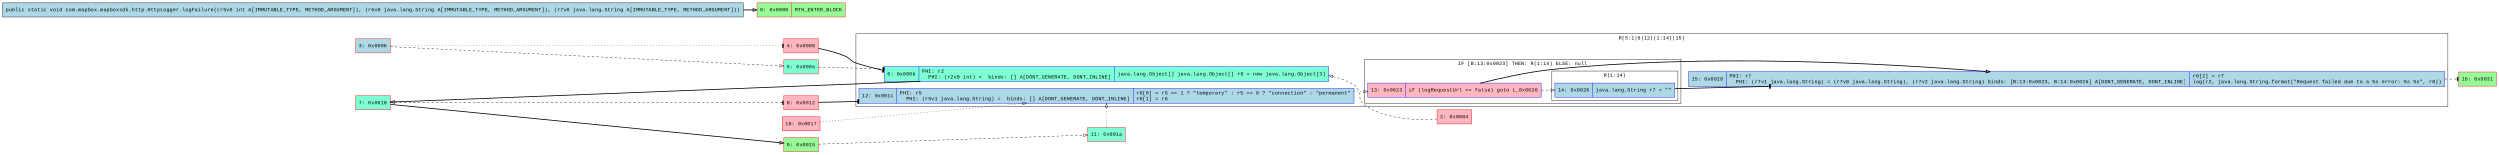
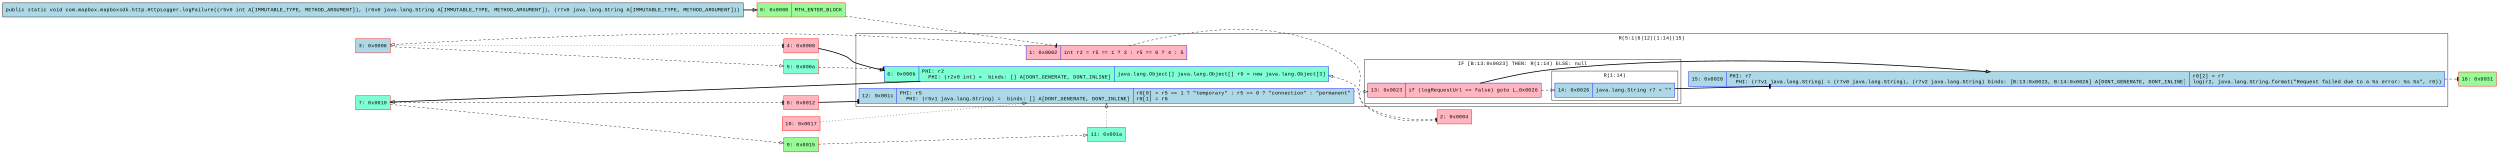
none -> (1106, 53)
(850, 60) -> (850, 60)
(585, 124) -> (585, 124)
